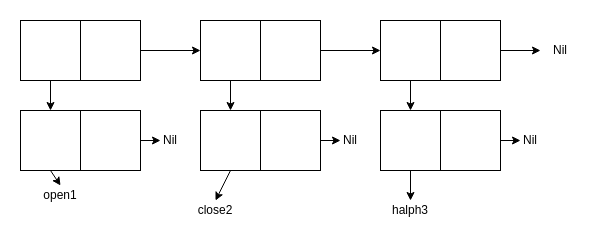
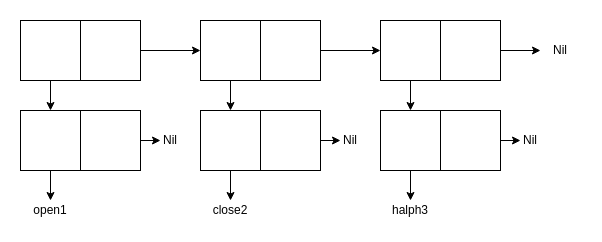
(61, 196) -> (51, 211)
(216, 211) -> (231, 211)
